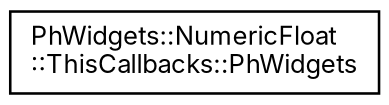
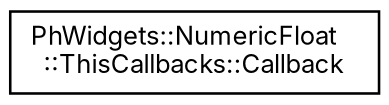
(195, 53) -> (195, 53)
